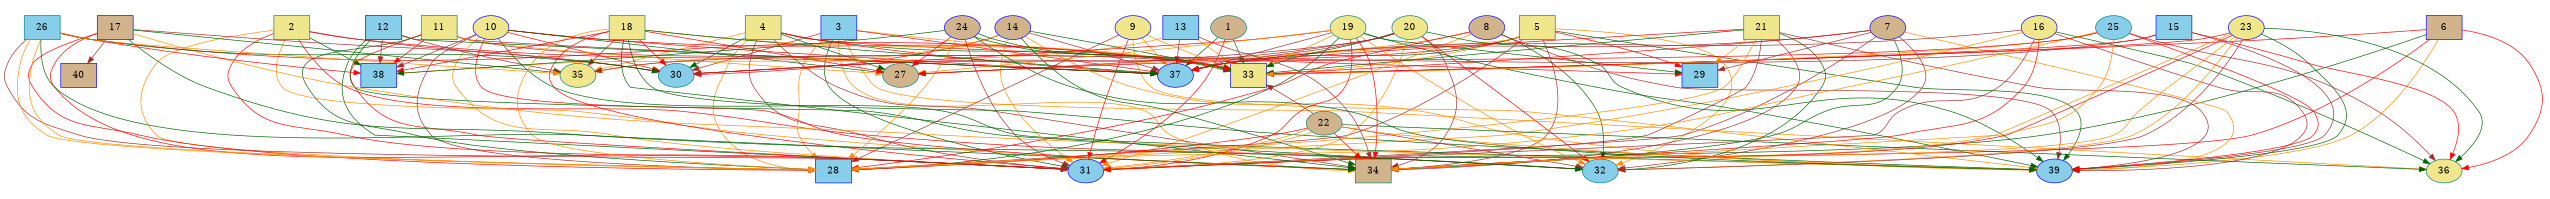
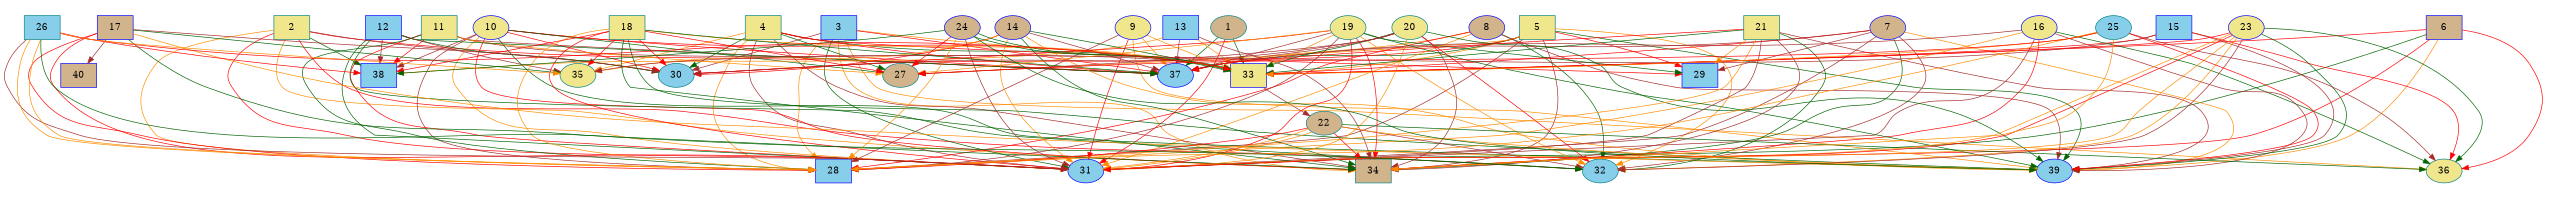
(416, 54) -> (526, 56)
(1288, 97) -> (1280, 98)
(1122, 136) -> (1122, 136)
